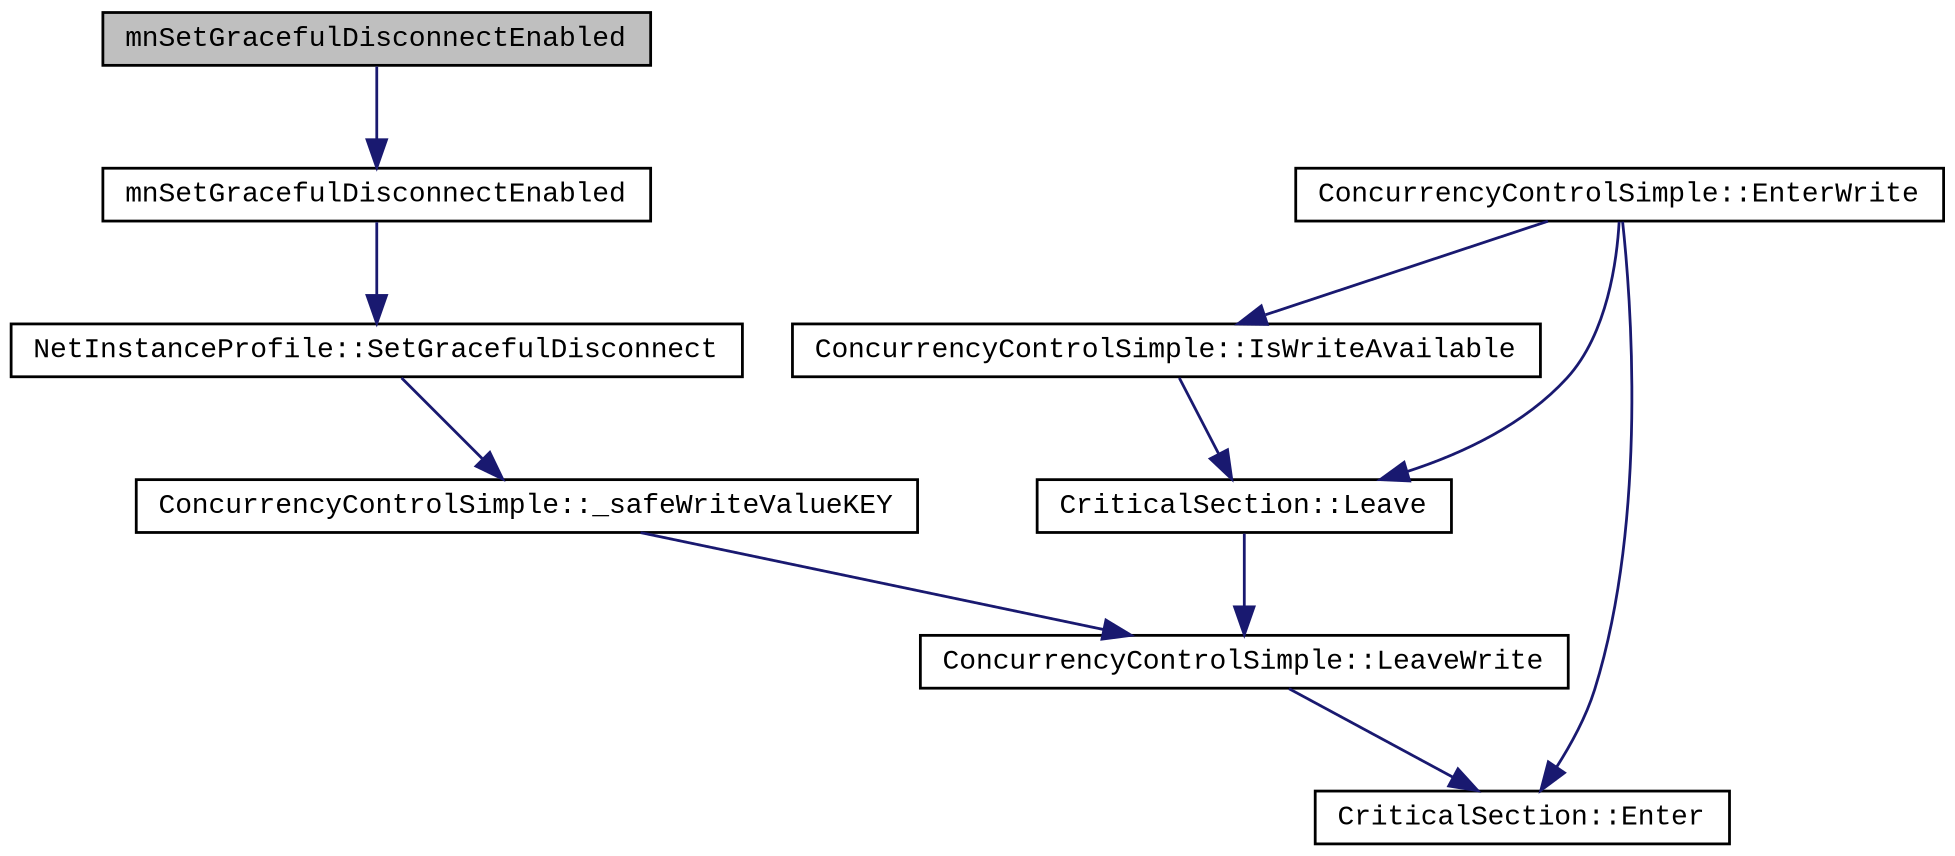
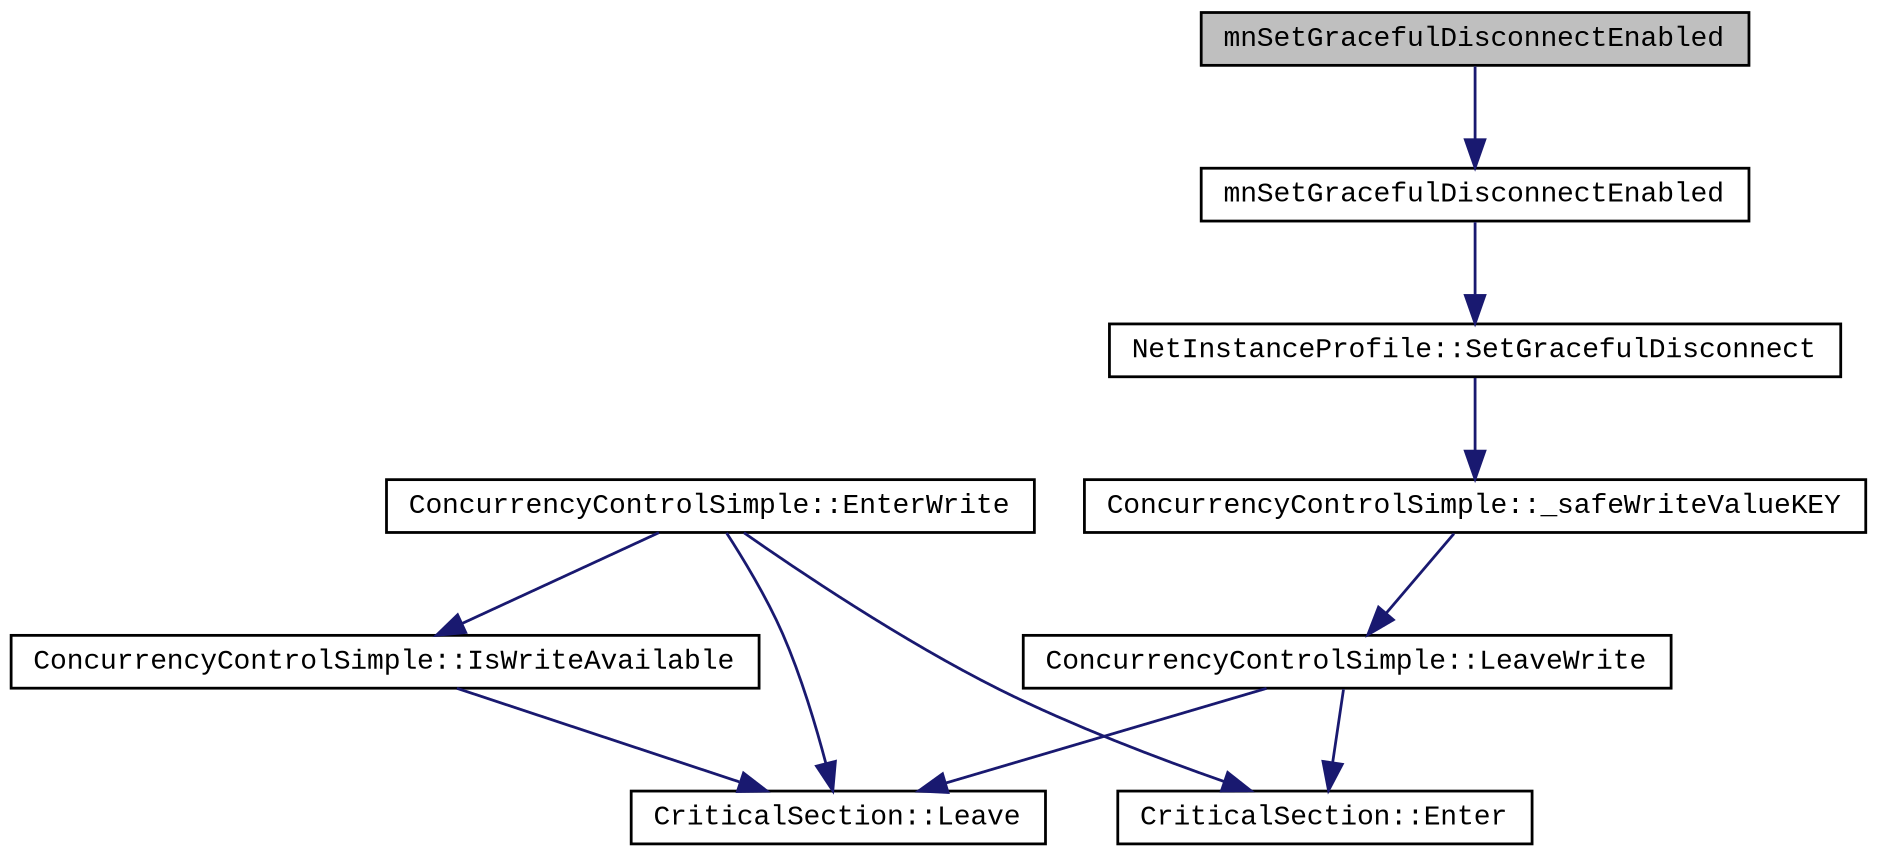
(1244, 570) -> (1130, 729)
